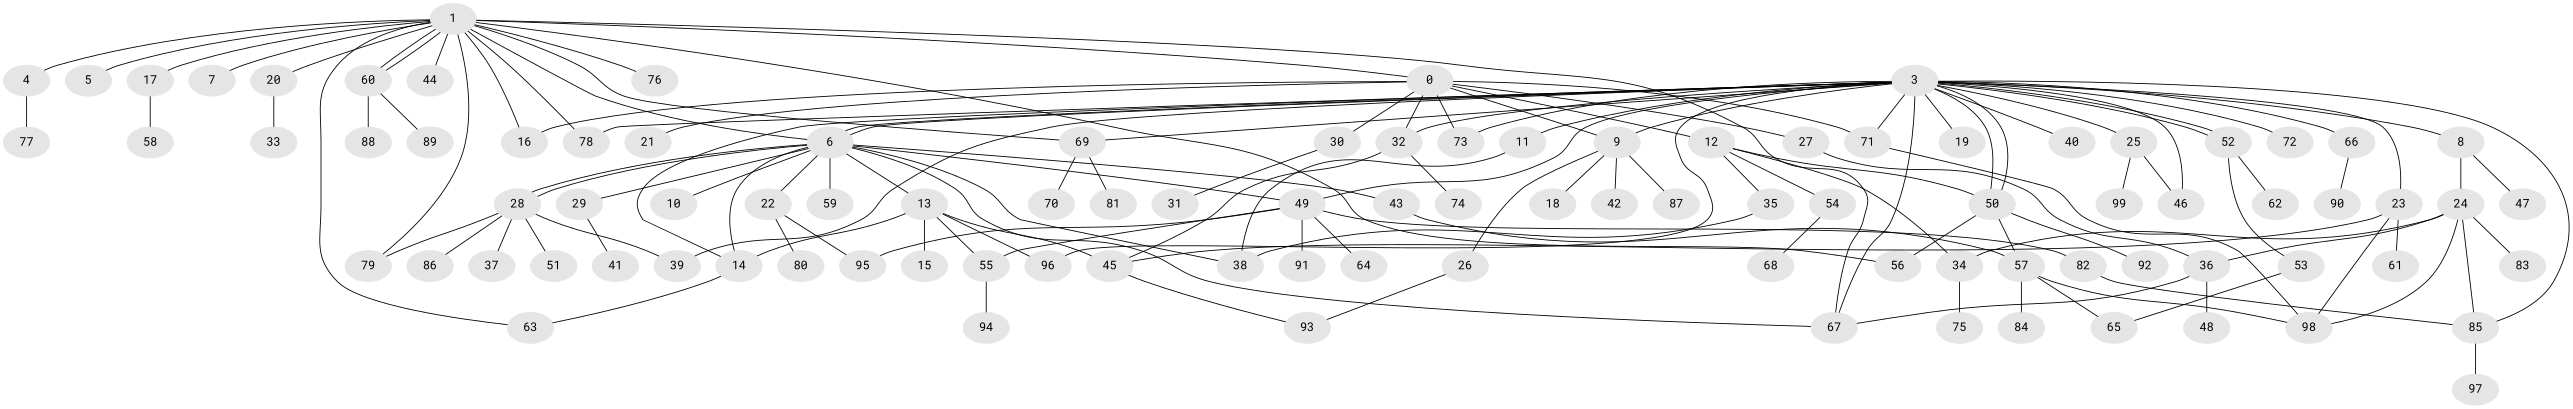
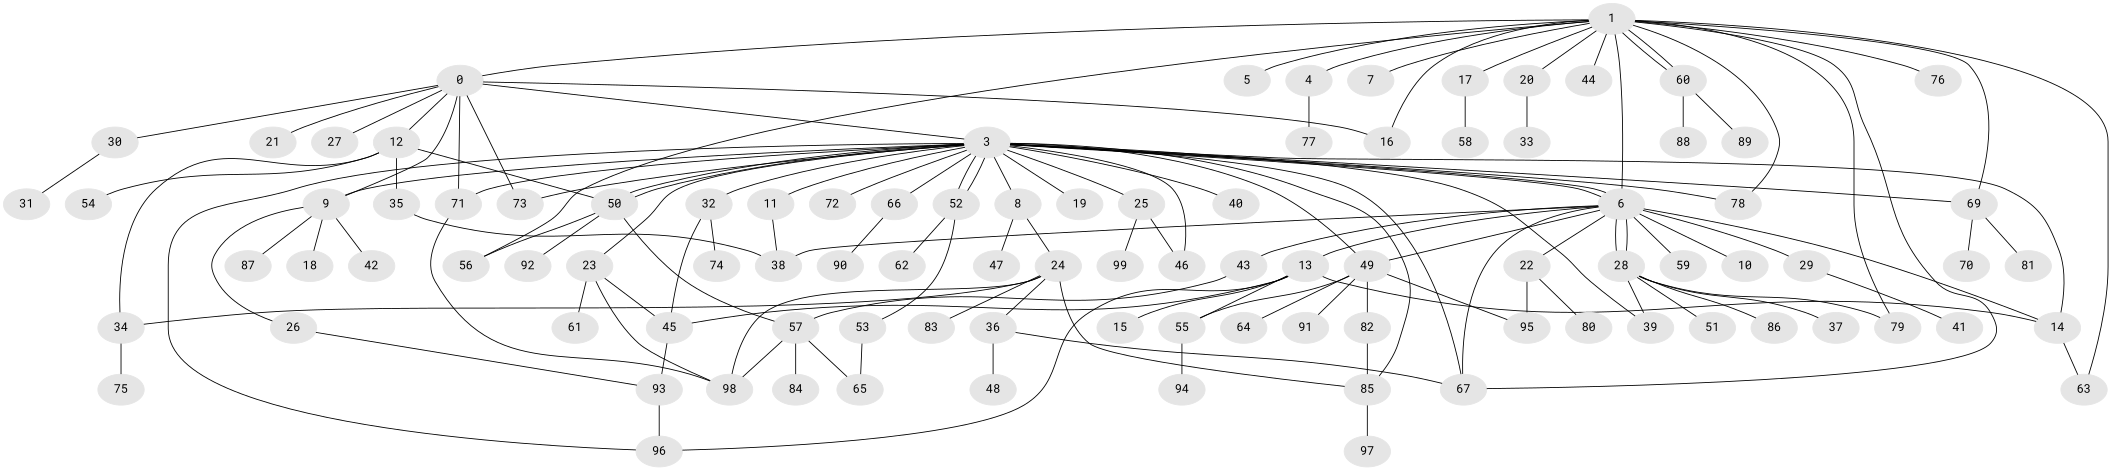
(1415, 112) -> (723, 112)
(2013, 185) -> none
(1771, 266) -> none
none -> (659, 421)
